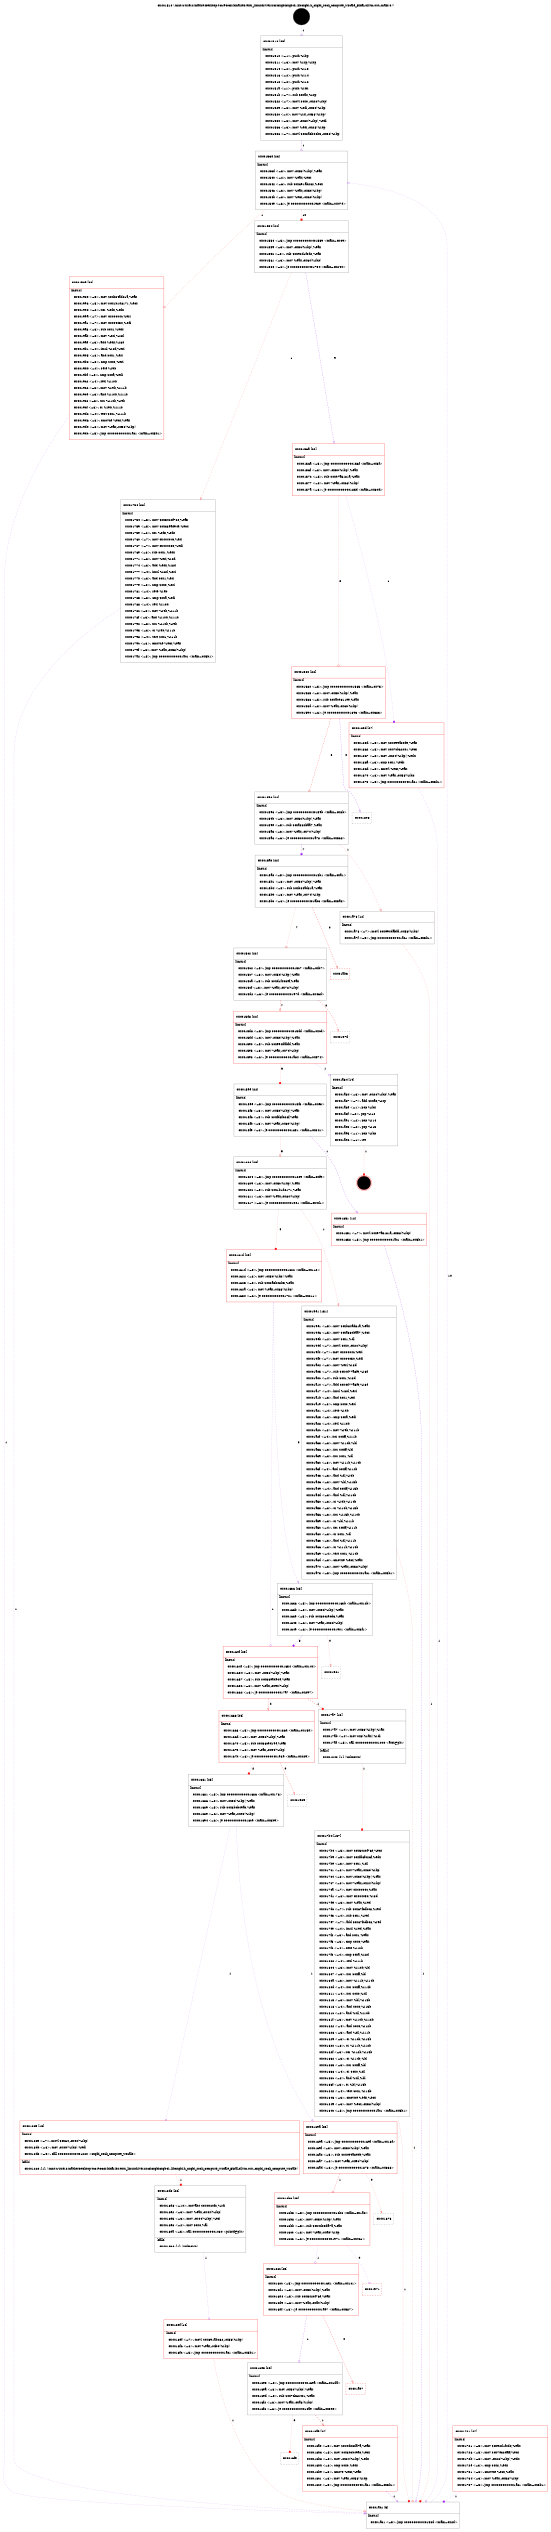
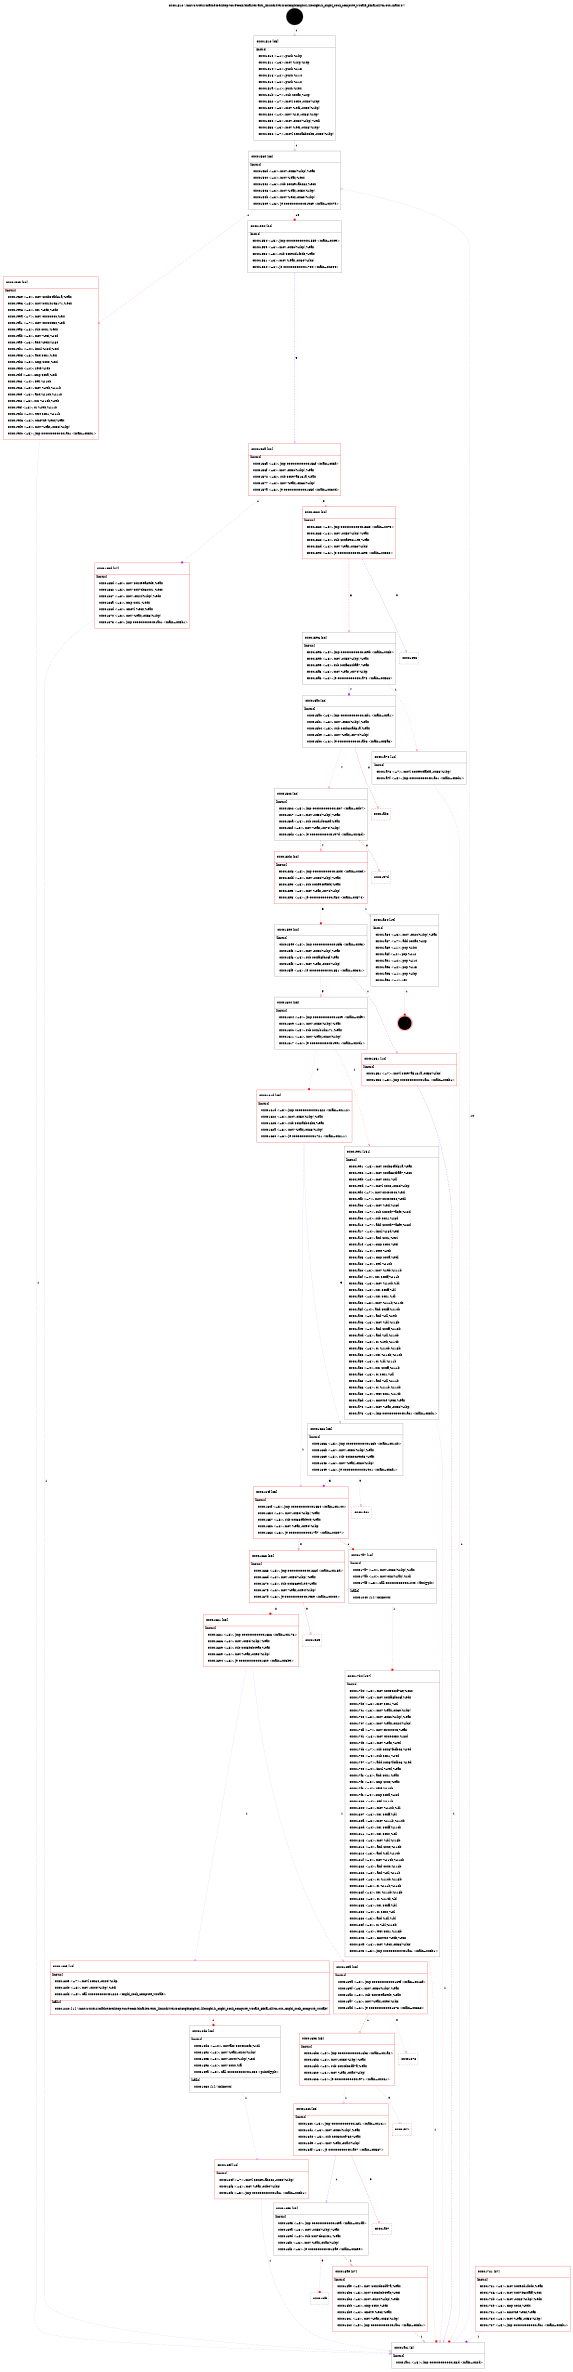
(168, 581) -> none
(236, 1800) -> (251, 1641)
(257, 2469) -> (288, 2309)
